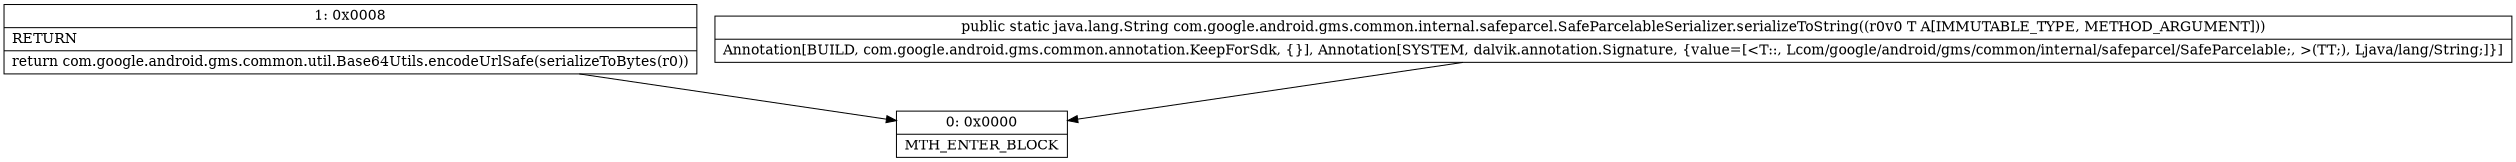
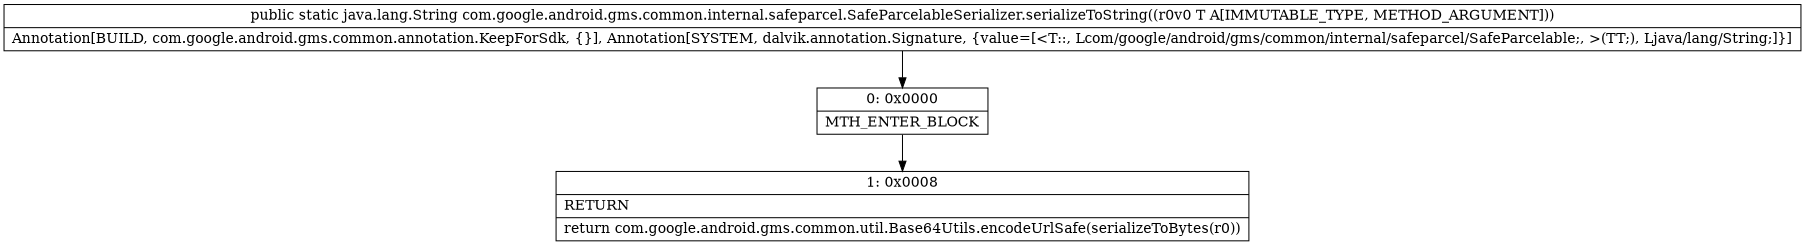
(733, 97) -> (902, 148)
